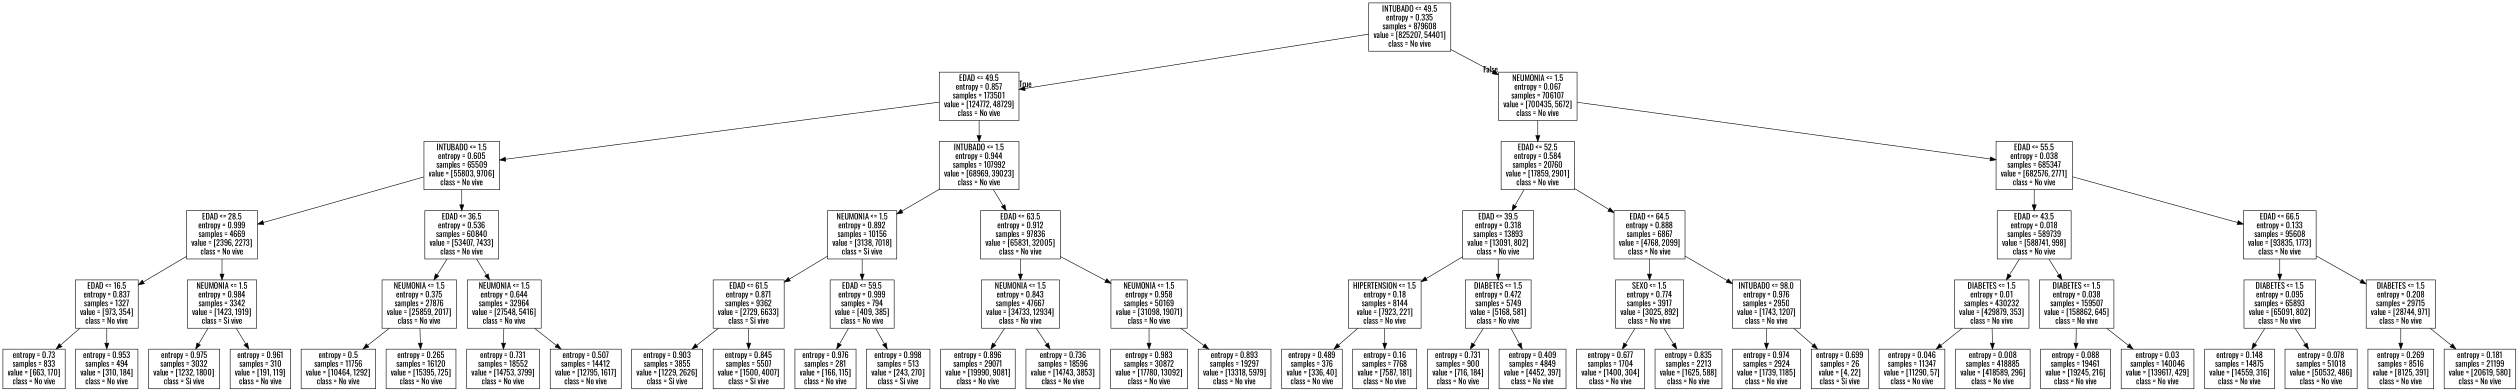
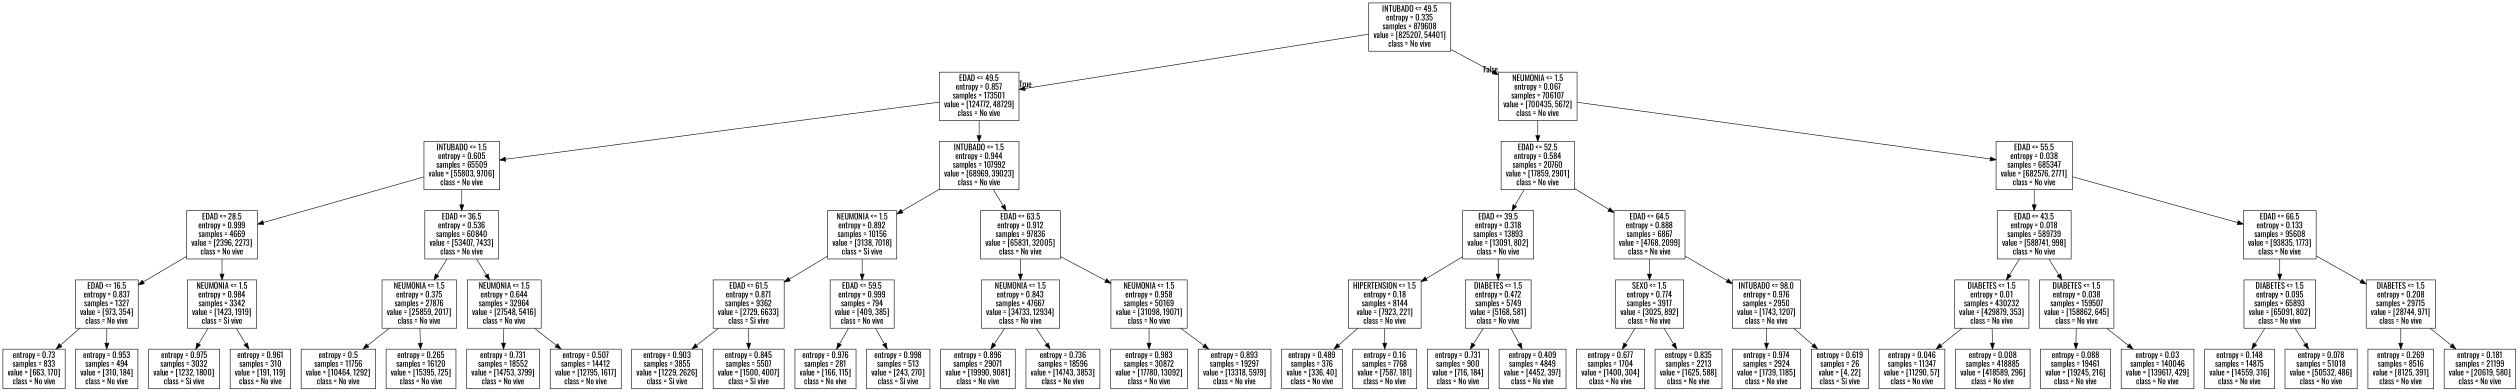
(1840, 369) -> (1840, 369)
